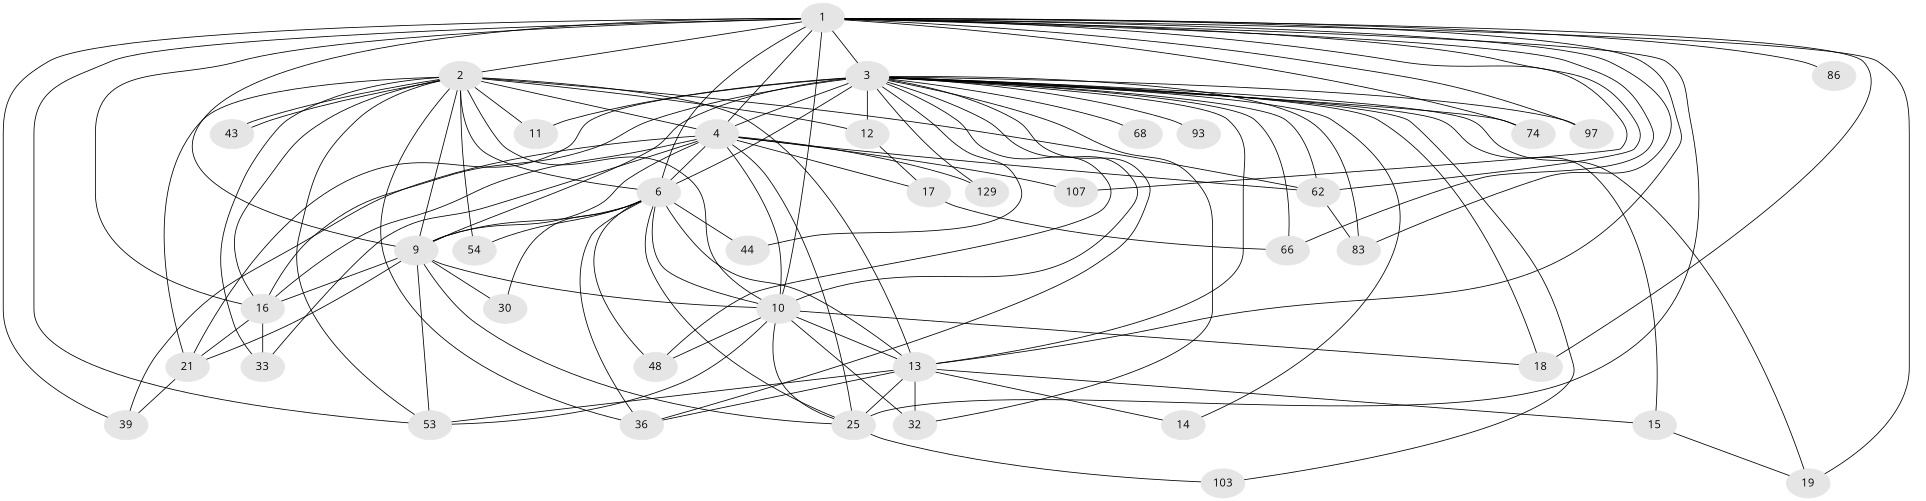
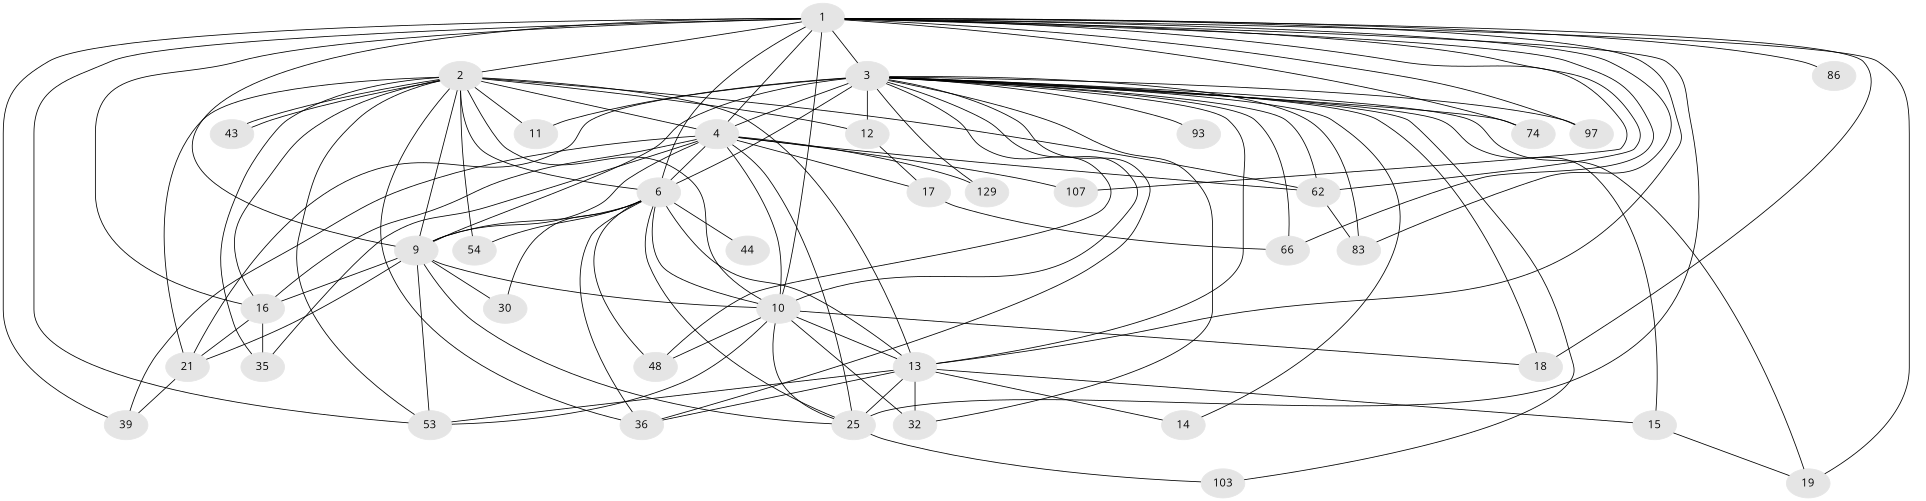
(1141, 134) -> none
(557, 158) -> none
(991, 221) -> none
(263, 367) -> (263, 367)
